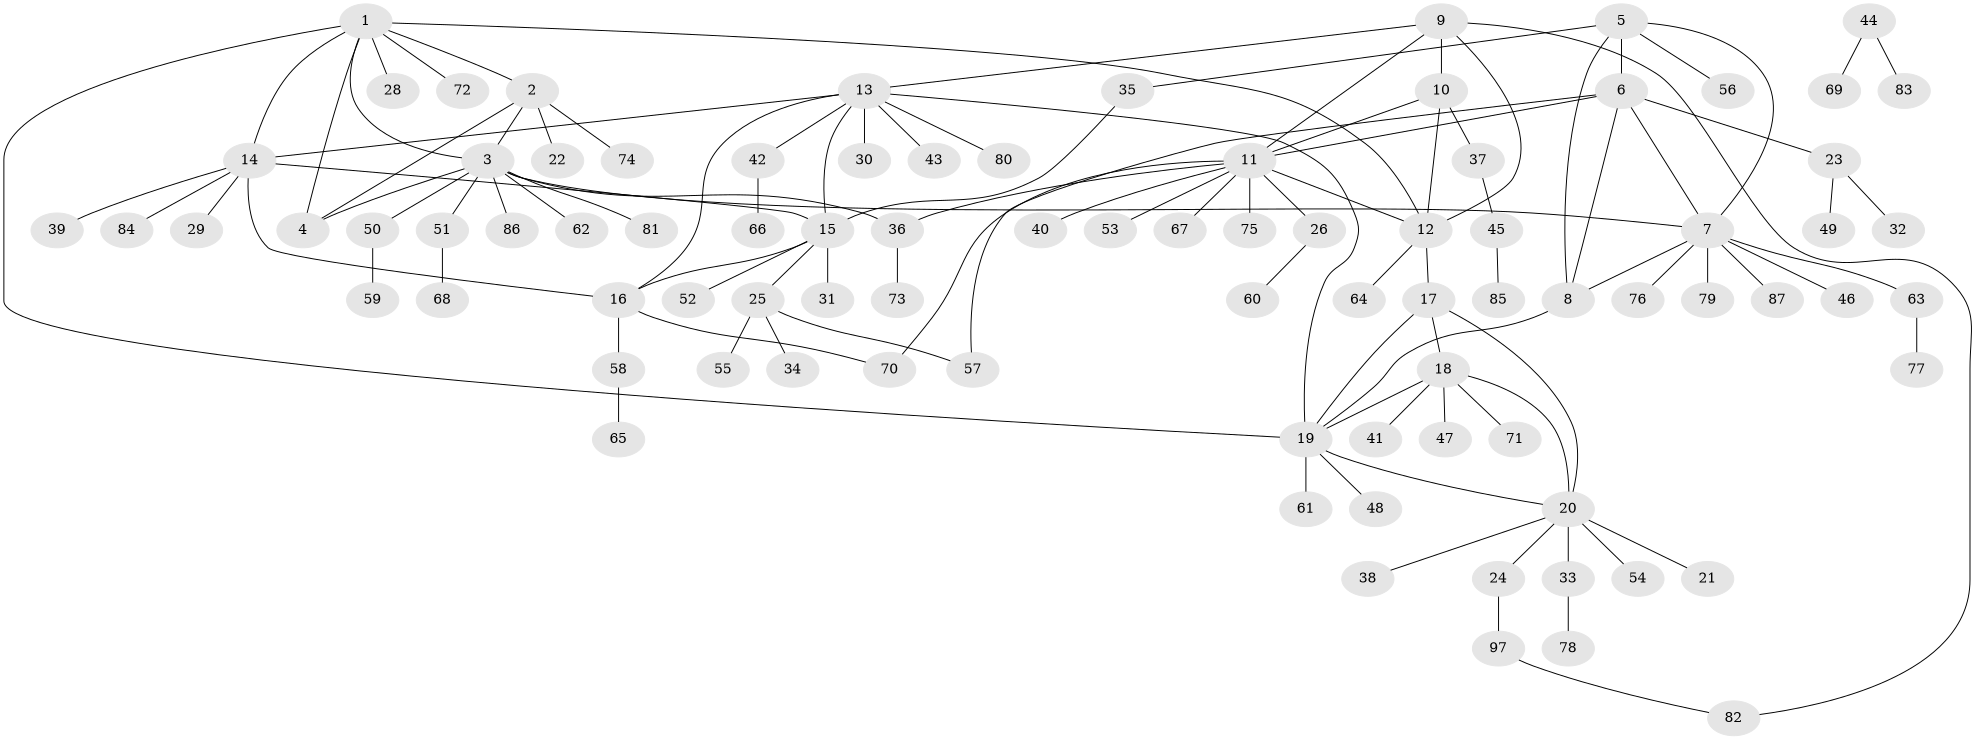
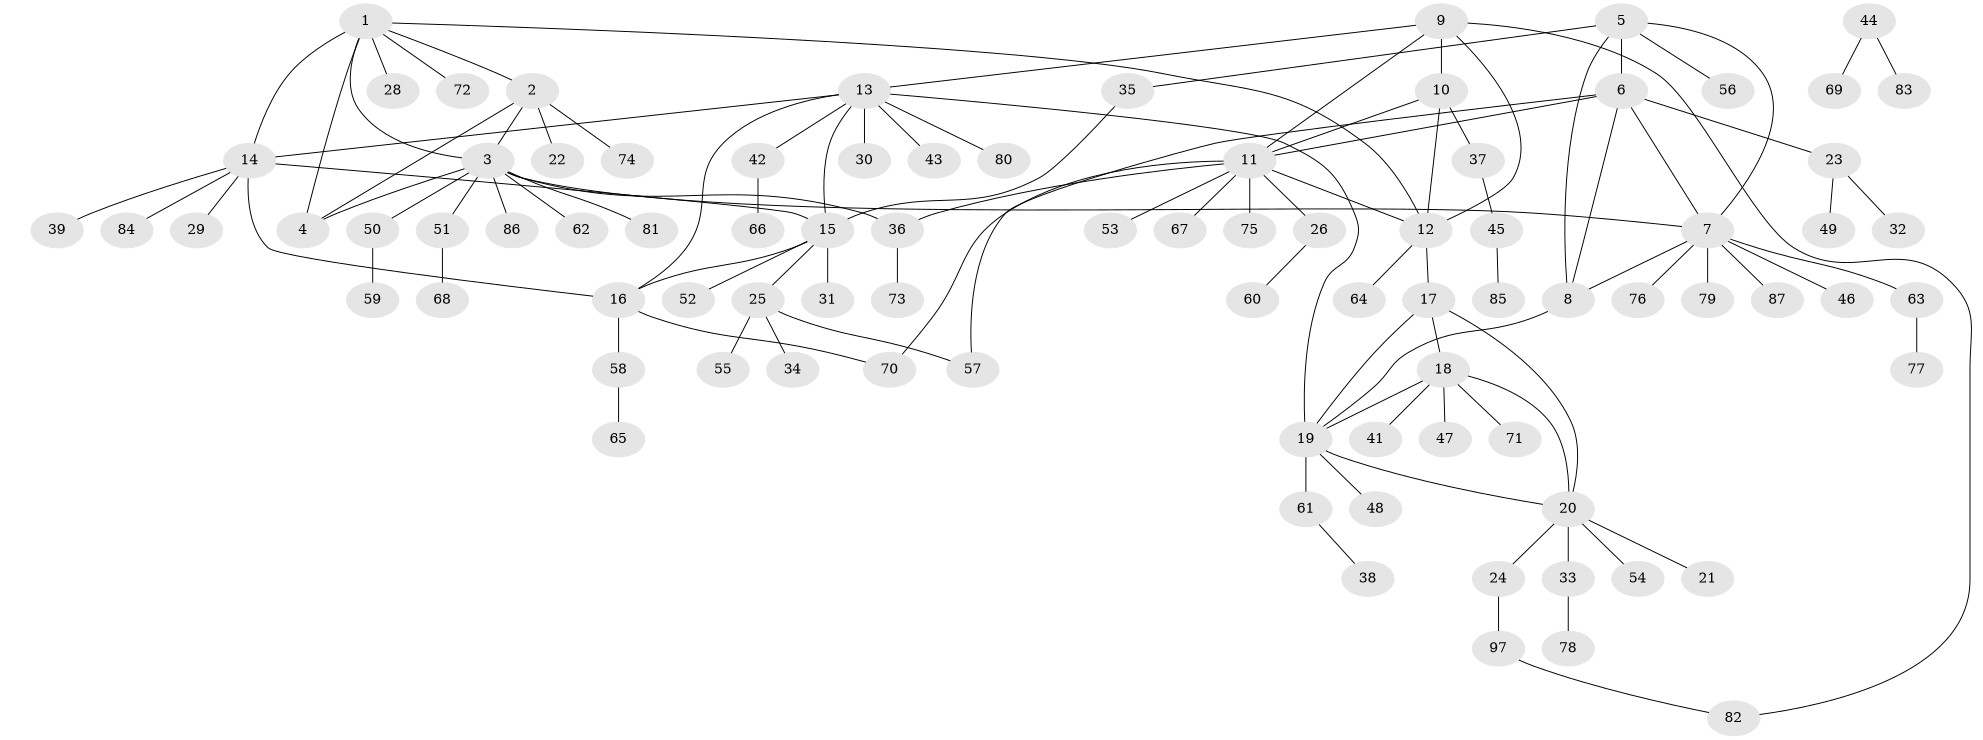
(1041, 230) -> none
(380, 373) -> none
(1468, 544) -> (1337, 544)
